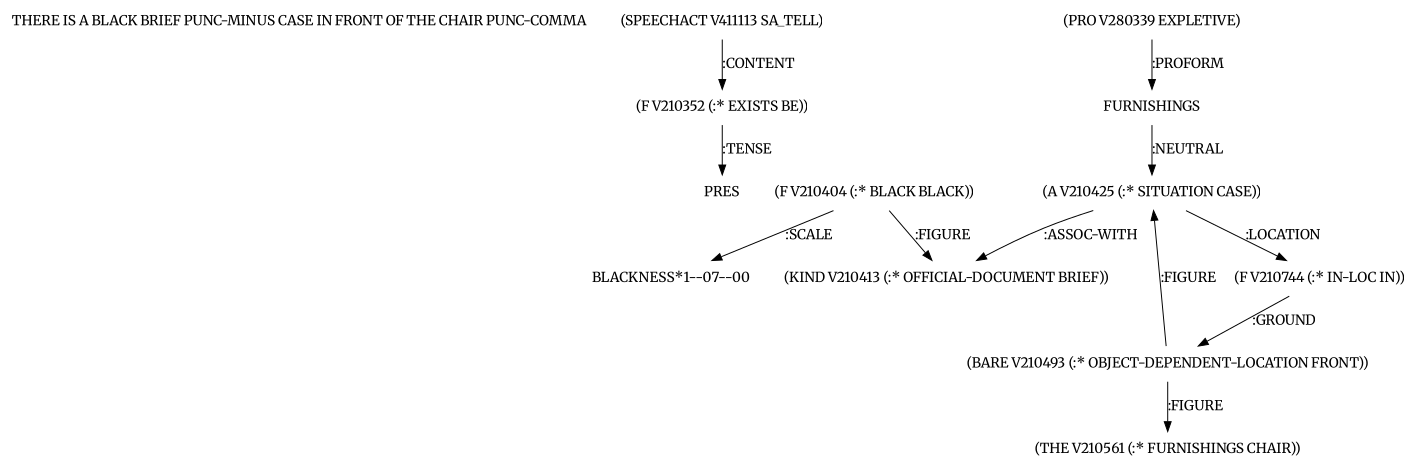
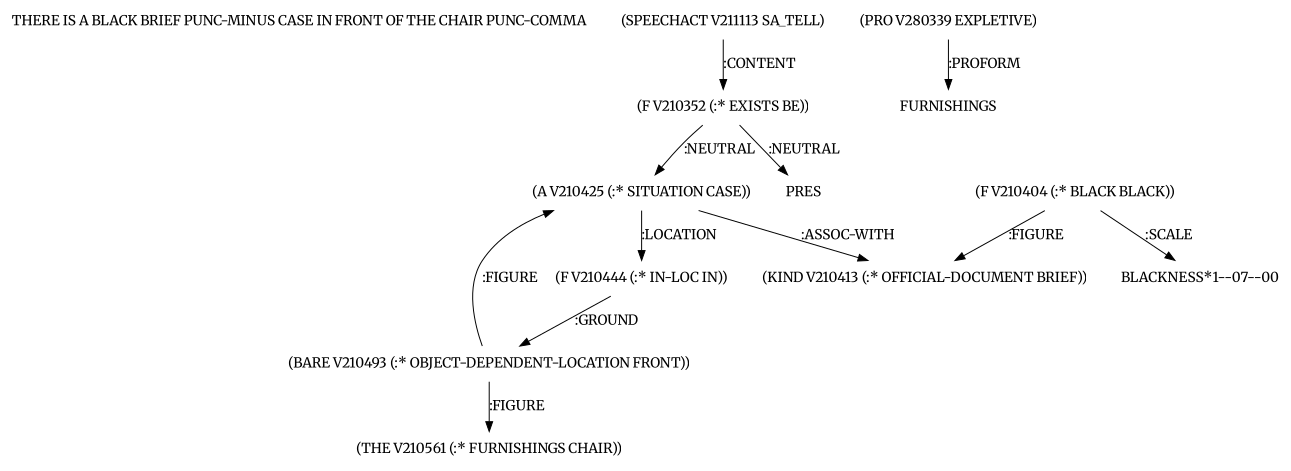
(722, 22) -> (723, 22)
(1152, 145) -> (681, 145)
(747, 150) -> (804, 150)
(1320, 278) -> (642, 278)
